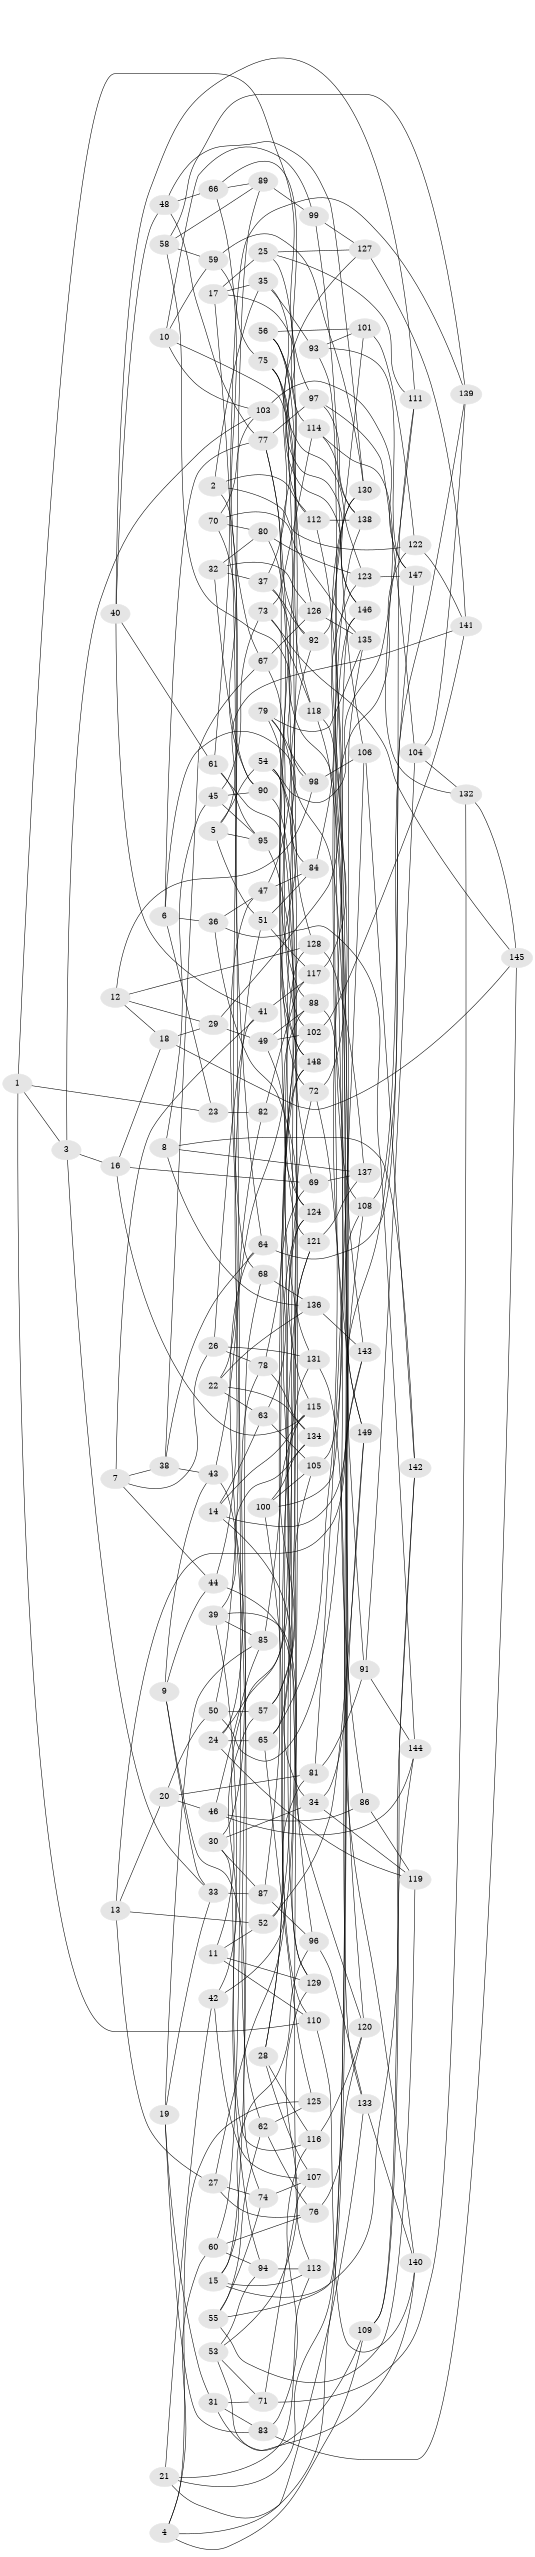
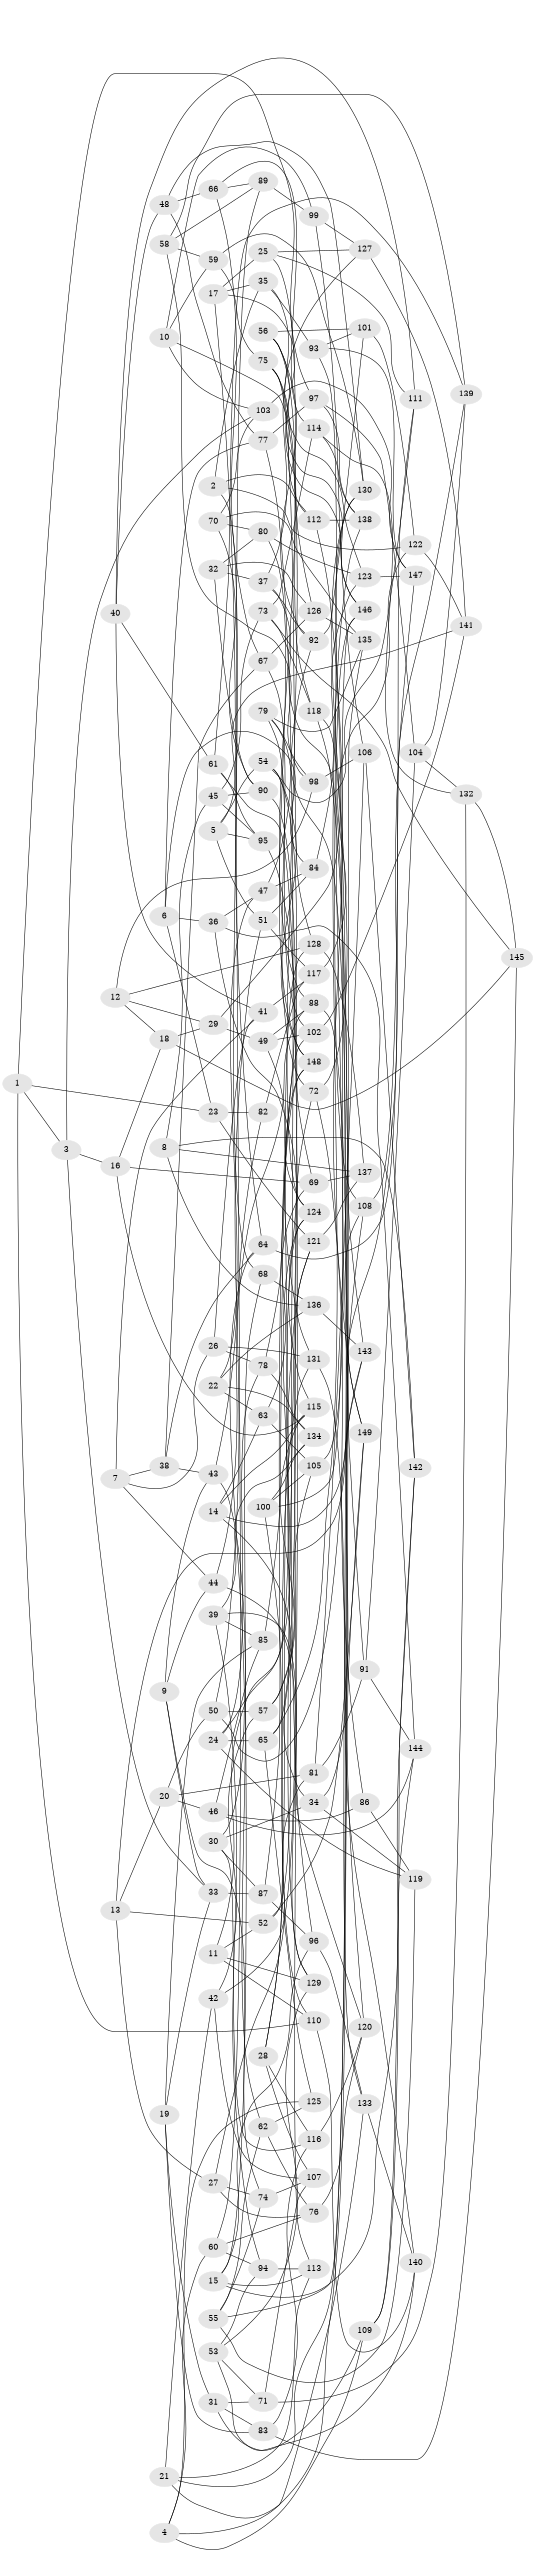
(281, 686) -> (256, 1174)
